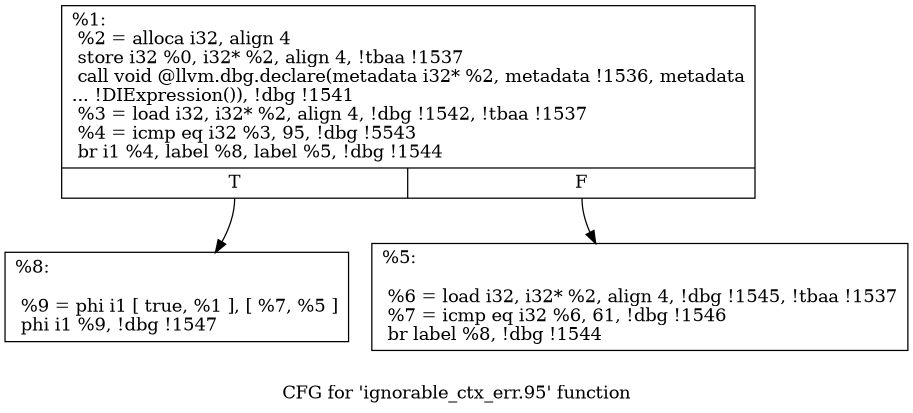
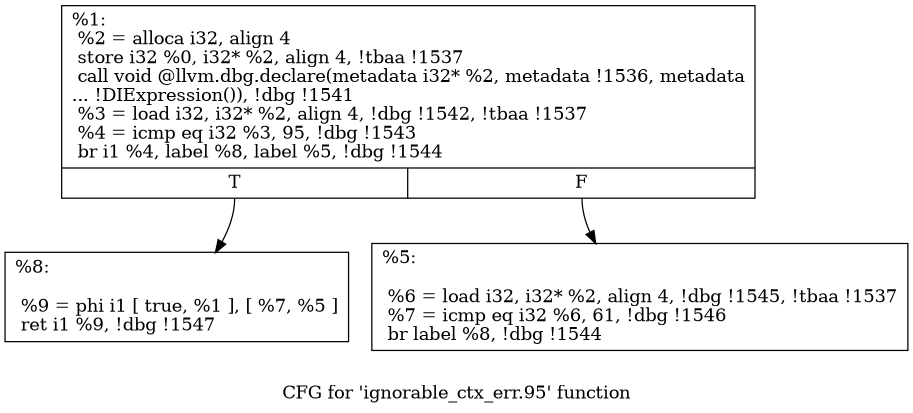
(244, 133) -> (244, 133)
(116, 325) -> (116, 325)
